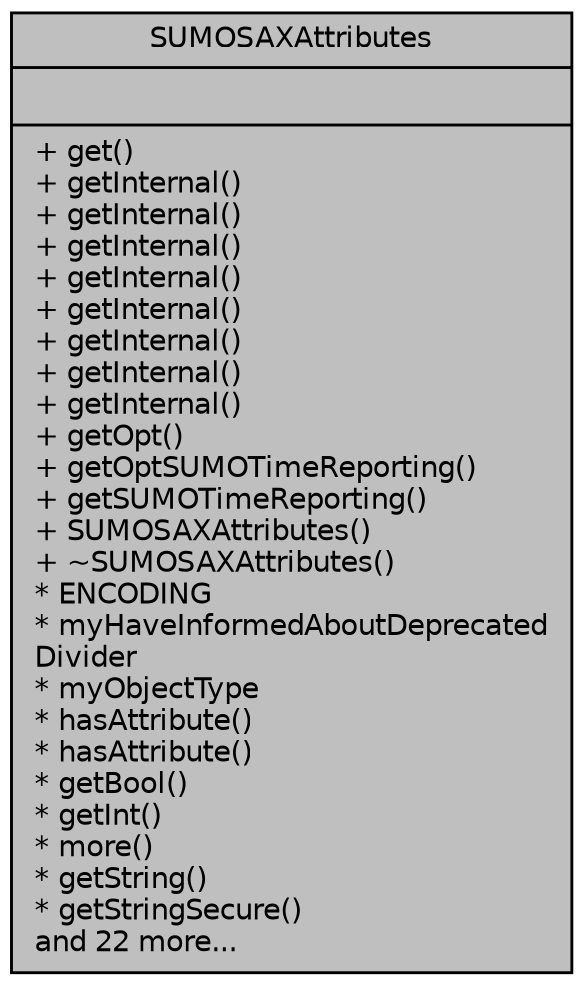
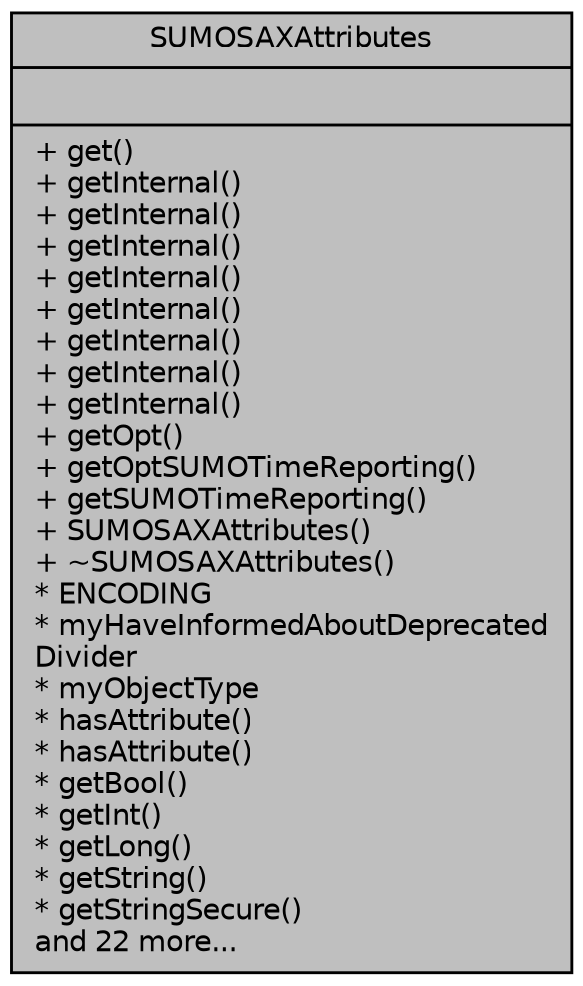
(95, 848) -> (114, 848)
